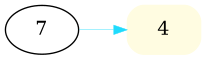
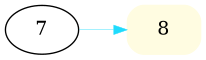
(164, 30) -> (164, 30)
